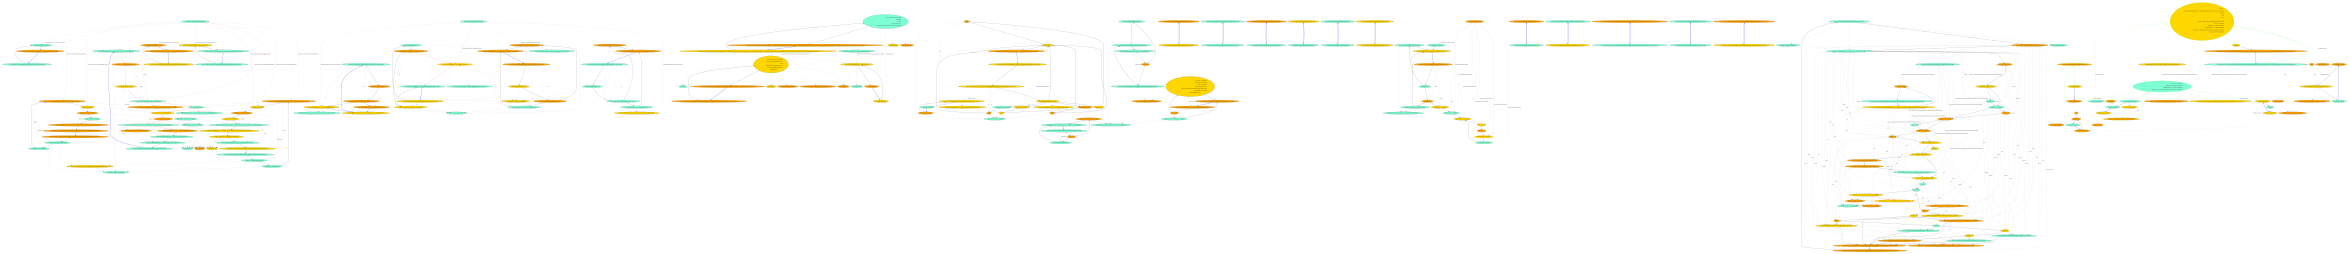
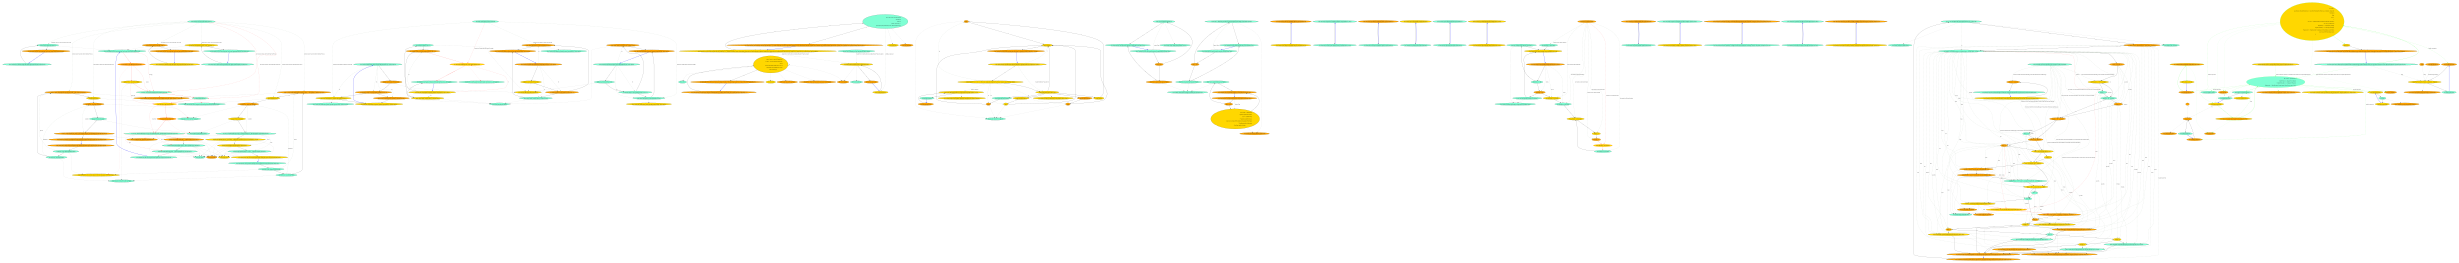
none -> (1175, 45)
